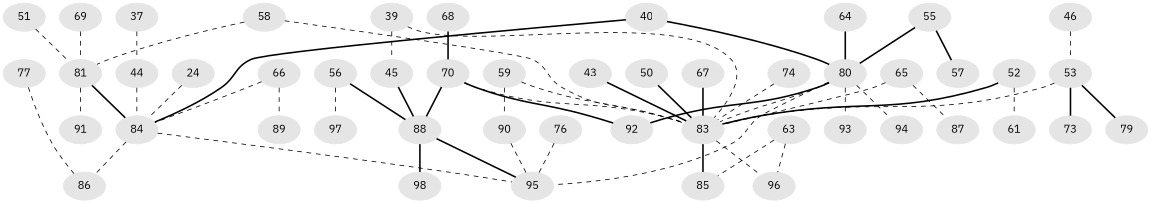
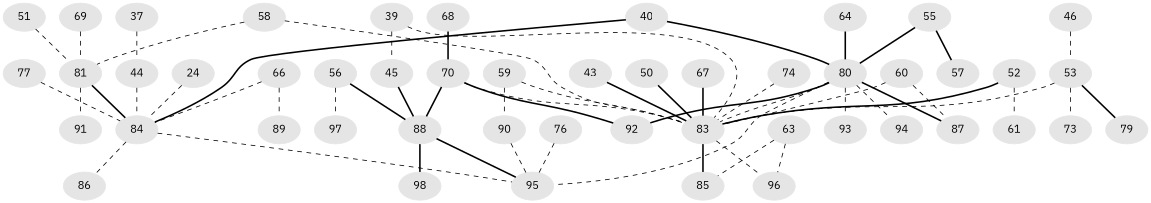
(902, 74) -> (902, 74)
none -> (896, 99)
(1070, 102) -> (1070, 102)
(47, 133) -> (75, 99)
